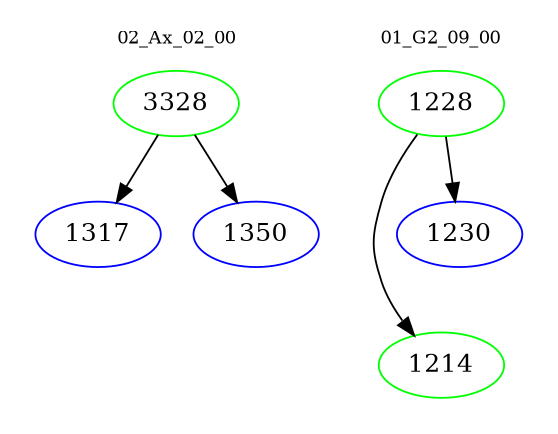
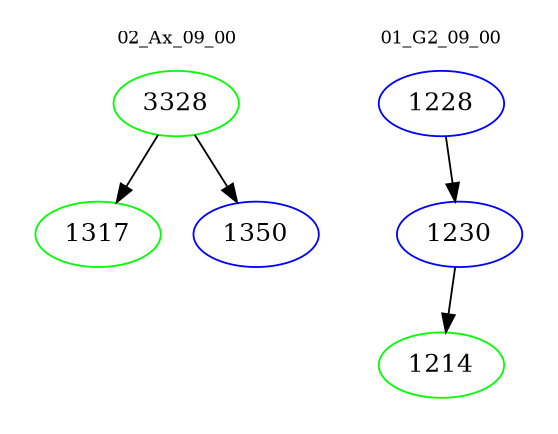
(177, 39) -> (177, 39)
(441, 104) -> (441, 104)
(376, 226) -> (452, 291)
(98, 234) -> (98, 234)
